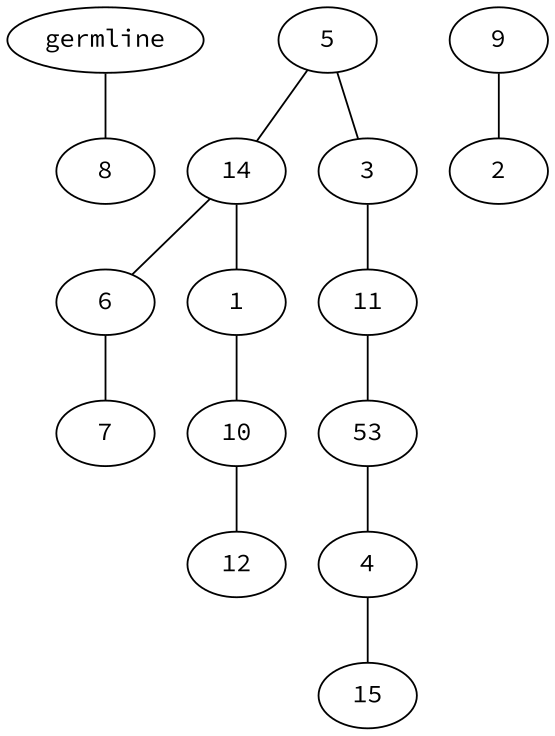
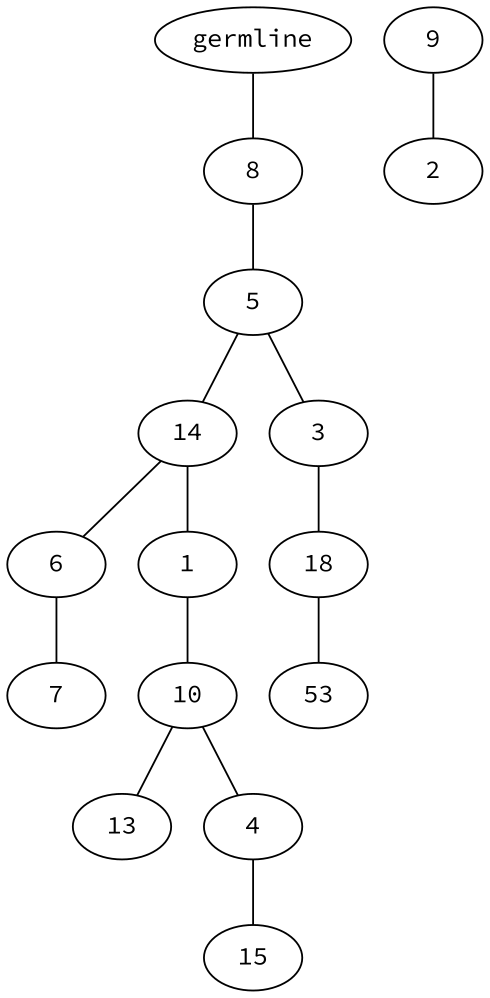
none -> (253, 237)
(368, 302) -> (319, 564)
(368, 499) -> (220, 761)
(237, 564) -> (122, 827)
